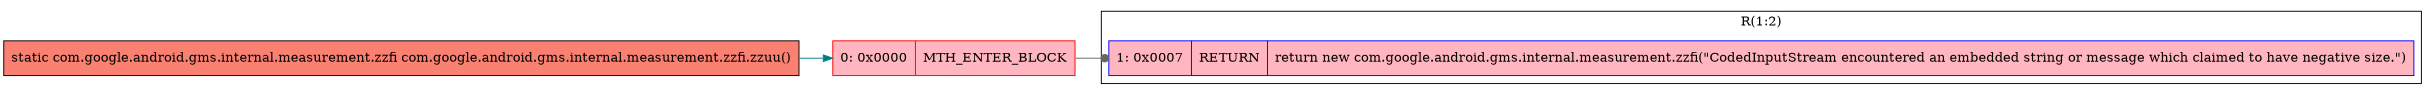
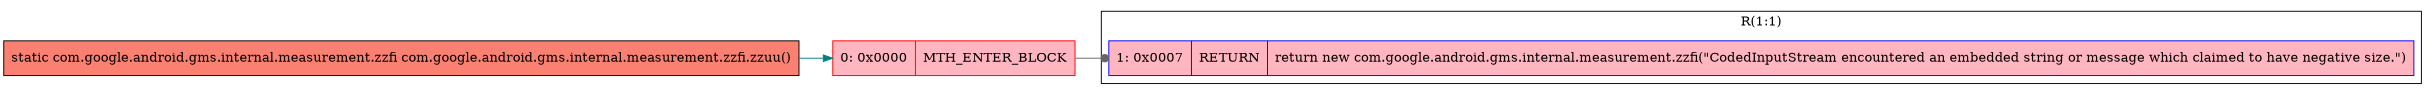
(1761, 22) -> (1761, 22)
